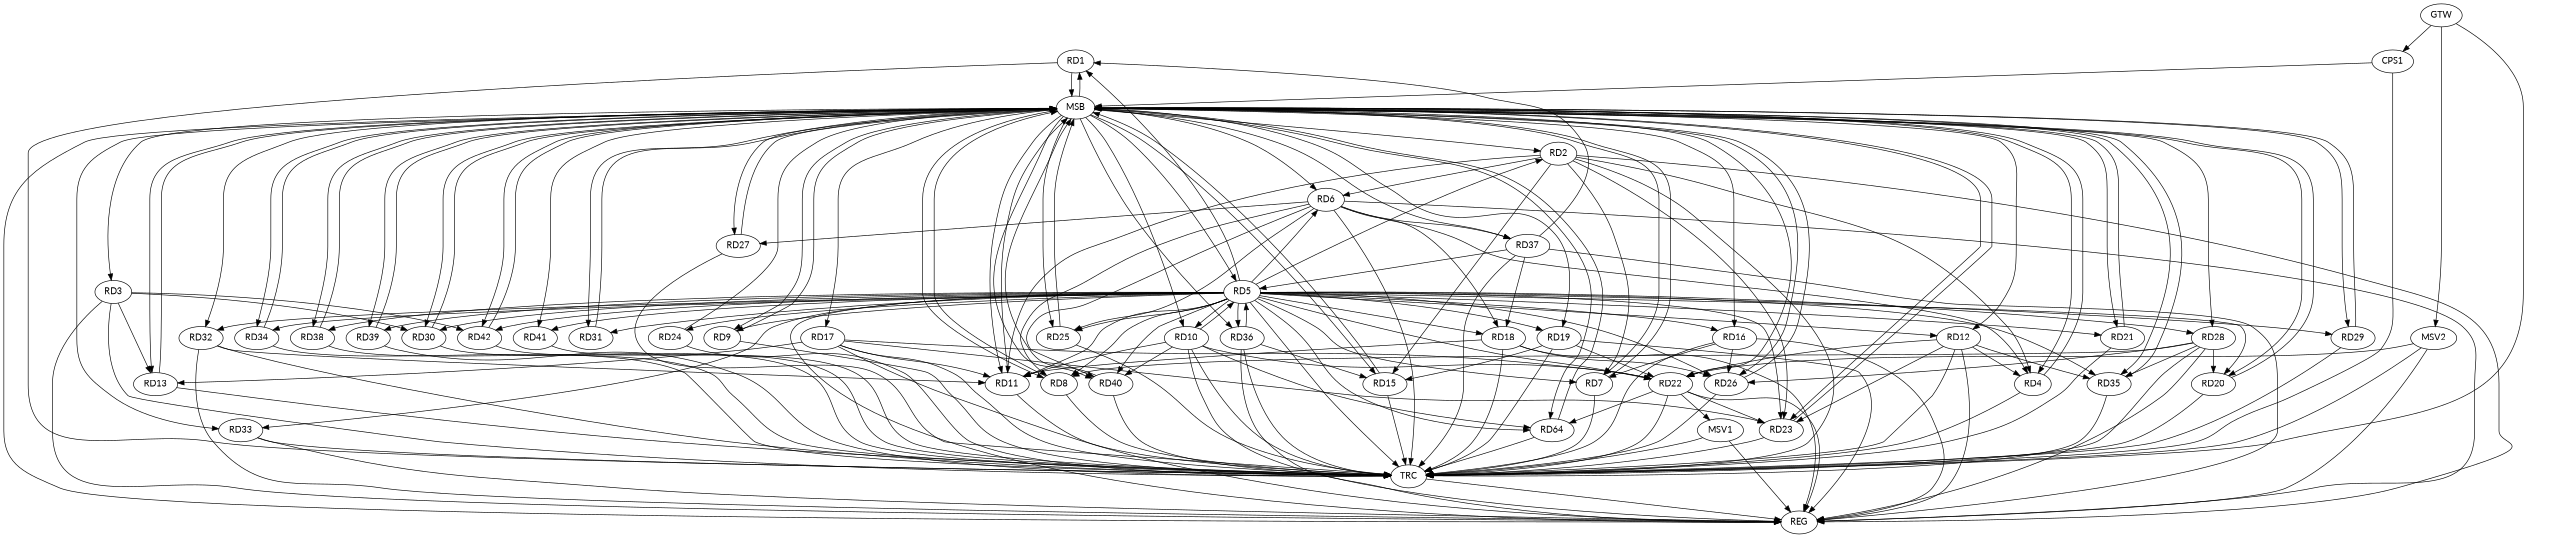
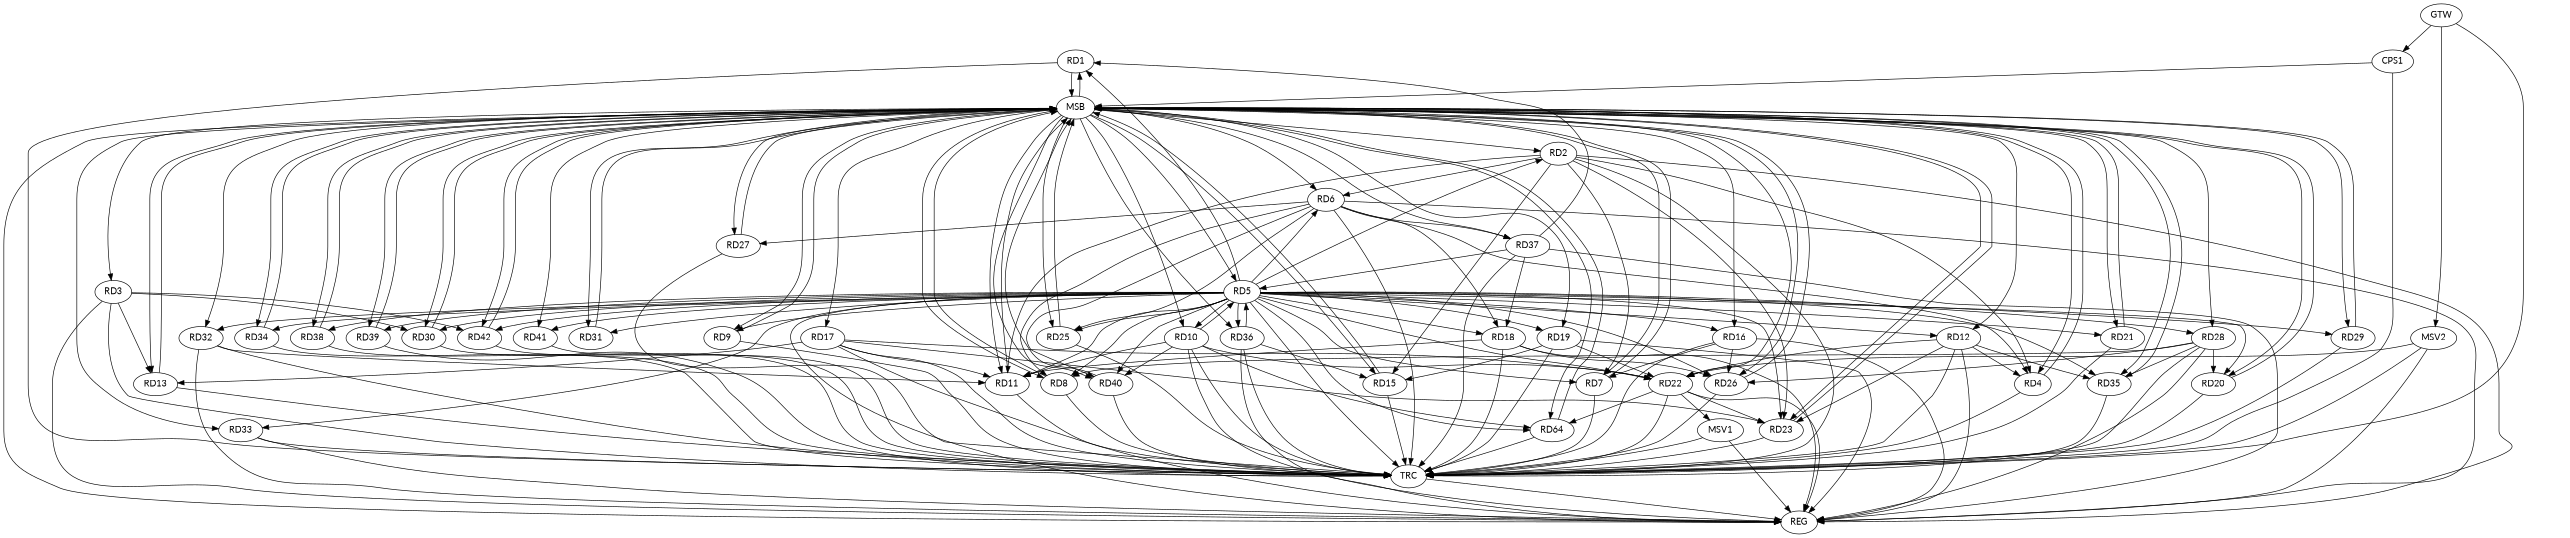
(670, 338) -> none
